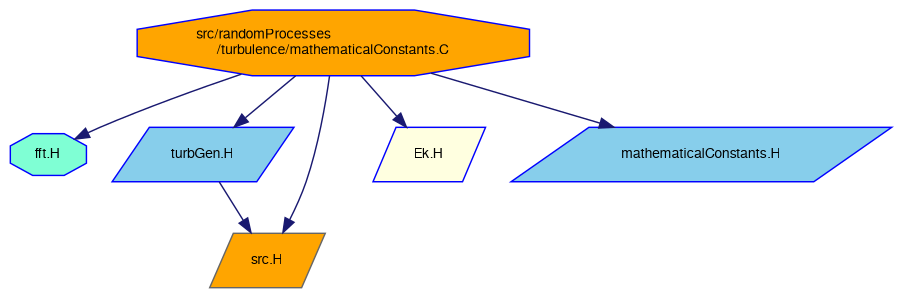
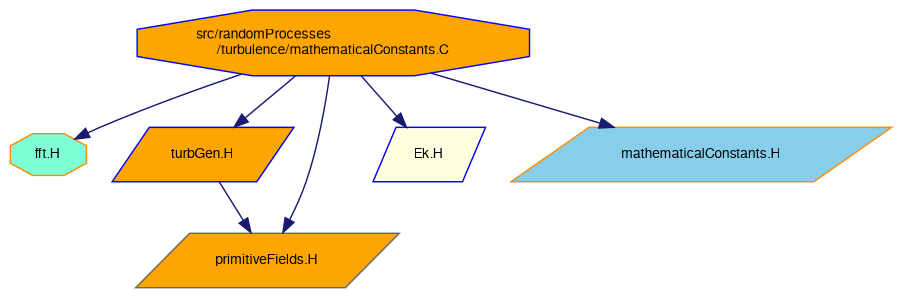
(48, 155) -> (48, 155)
(203, 155) -> (203, 155)
(701, 155) -> (701, 155)
(267, 260) -> (267, 260)
